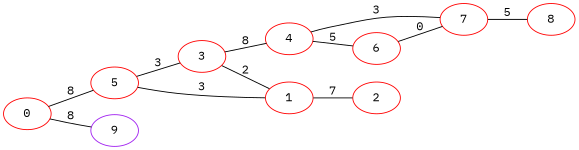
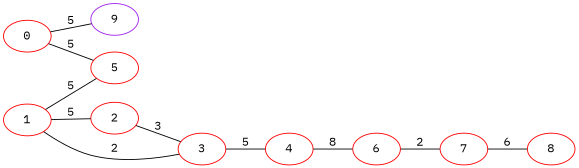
(508, 13) -> (508, 142)
(375, 18) -> none
(420, 27) -> (420, 142)
(333, 37) -> (333, 142)
(246, 41) -> (246, 142)
(158, 70) -> (158, 134)
(202, 87) -> (71, 86)
(71, 91) -> (71, 45)
(333, 91) -> (71, 112)
(71, 116) -> (71, 21)
